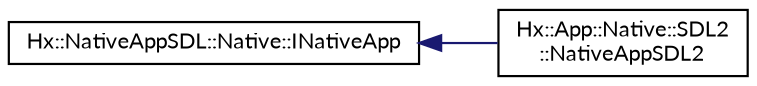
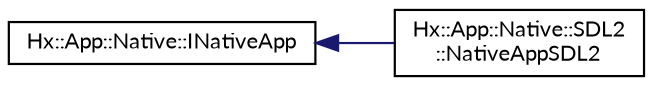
(214, 43) -> (162, 43)
